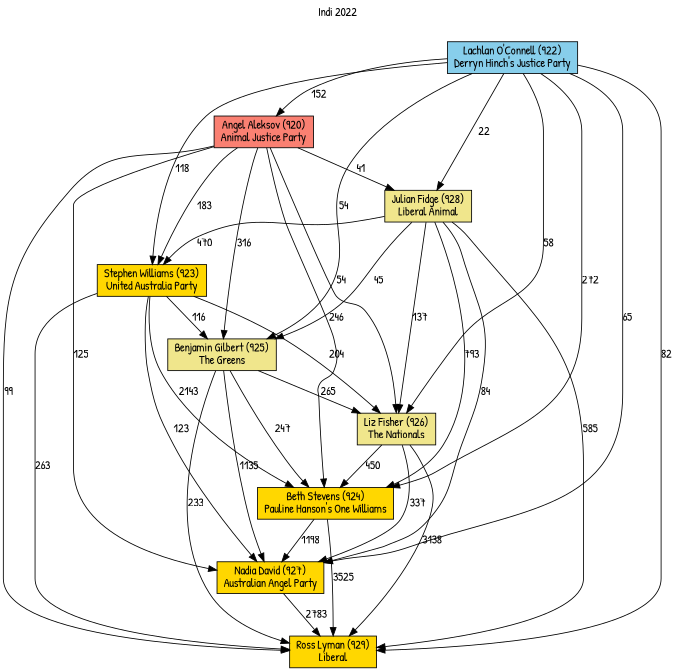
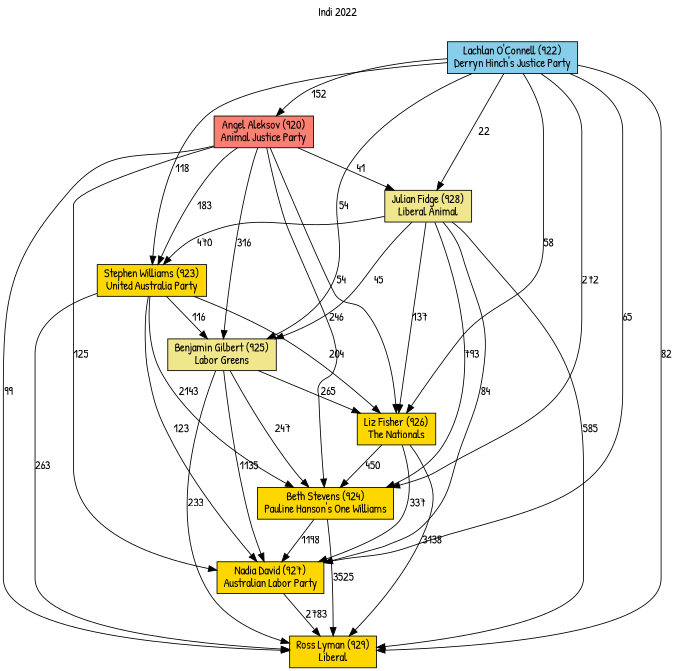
(222, 355) -> (222, 355)
(396, 429) -> (396, 429)
(270, 578) -> (270, 578)
